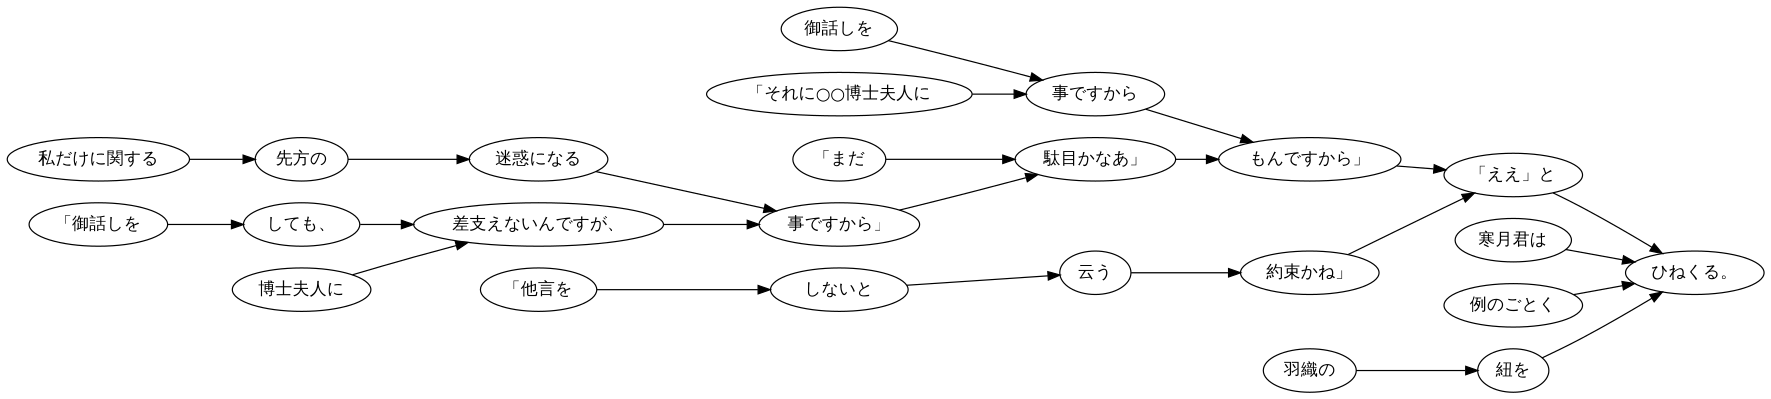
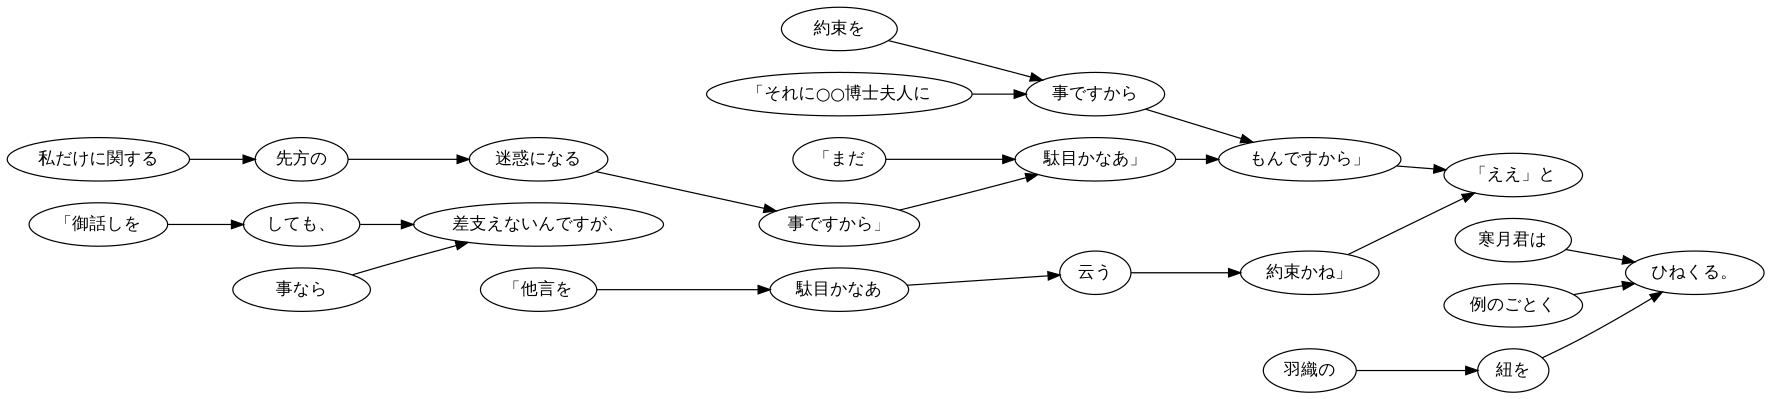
(839, 29) -> (839, 29)
(1603, 219) -> none
(705, 224) -> none
(302, 290) -> (302, 290)
(839, 290) -> (839, 290)
